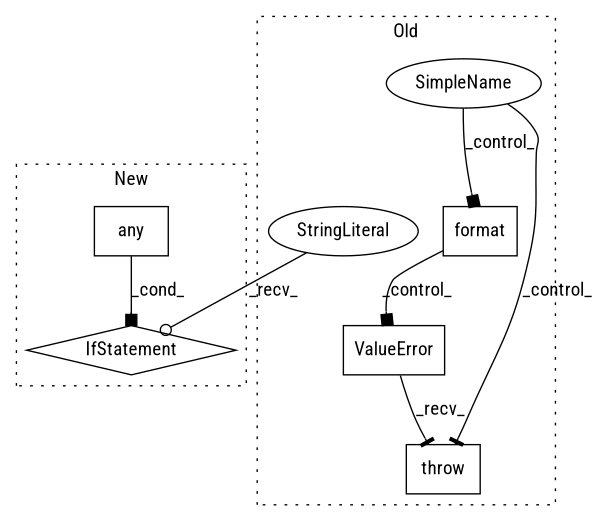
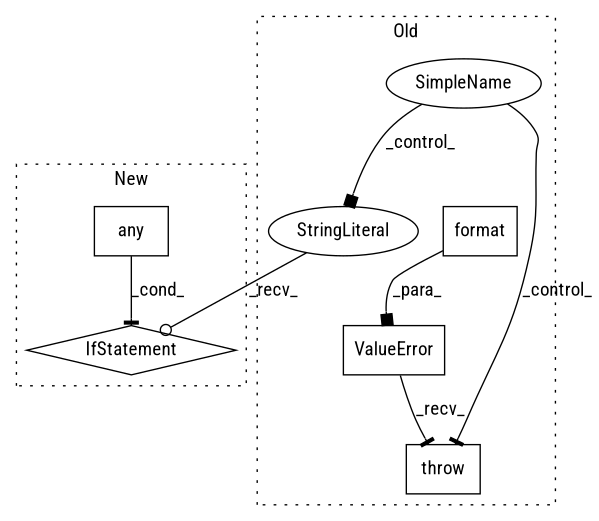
(465, 151) -> (379, 142)
(131, 287) -> (131, 287)
(418, 291) -> (418, 291)
